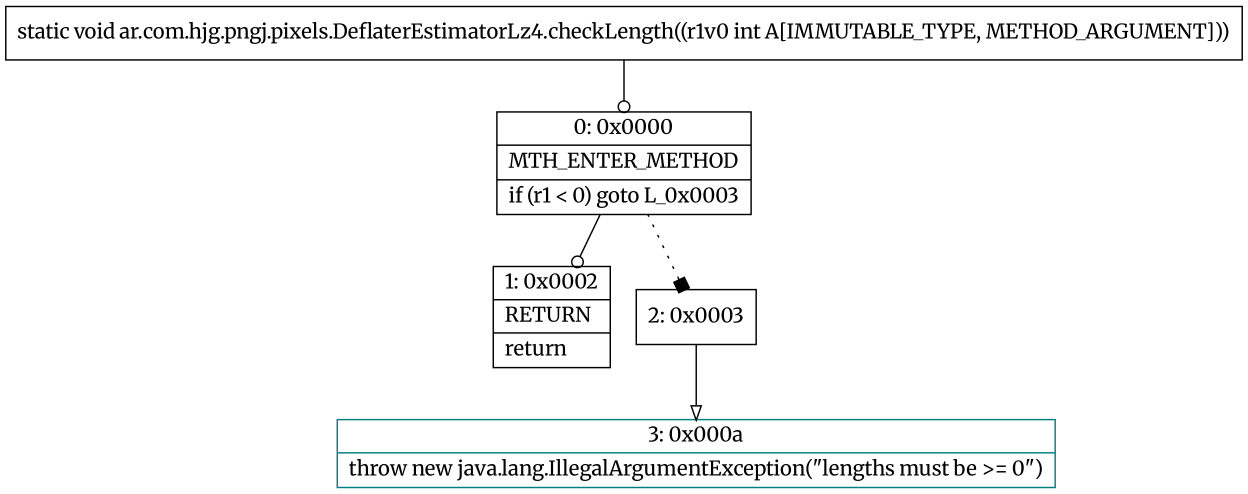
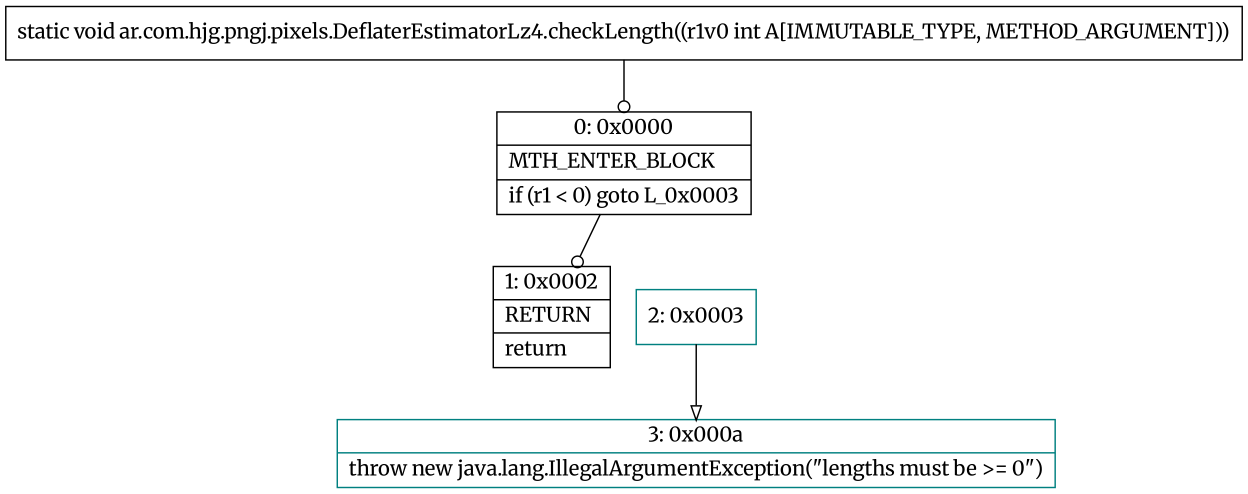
(624, 162) -> (612, 162)
(663, 246) -> none
(696, 317) -> (696, 317)
